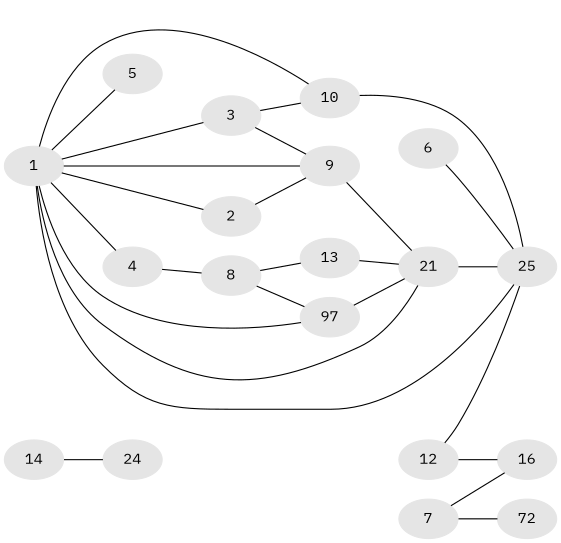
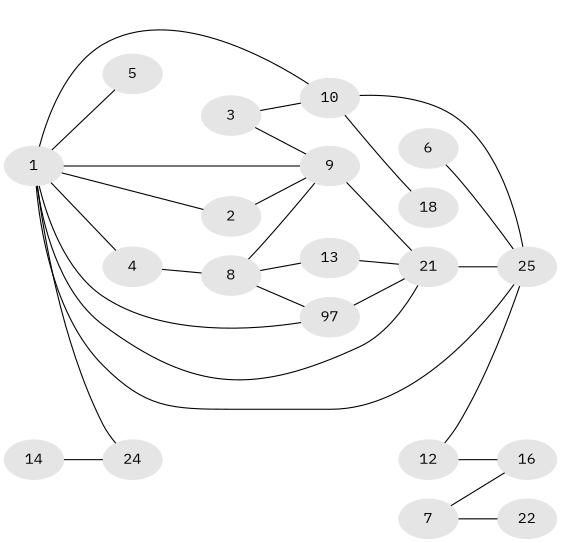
(133, 141) -> (66, 325)
none -> (428, 208)
none -> (282, 222)
(527, 519) -> (527, 519)
